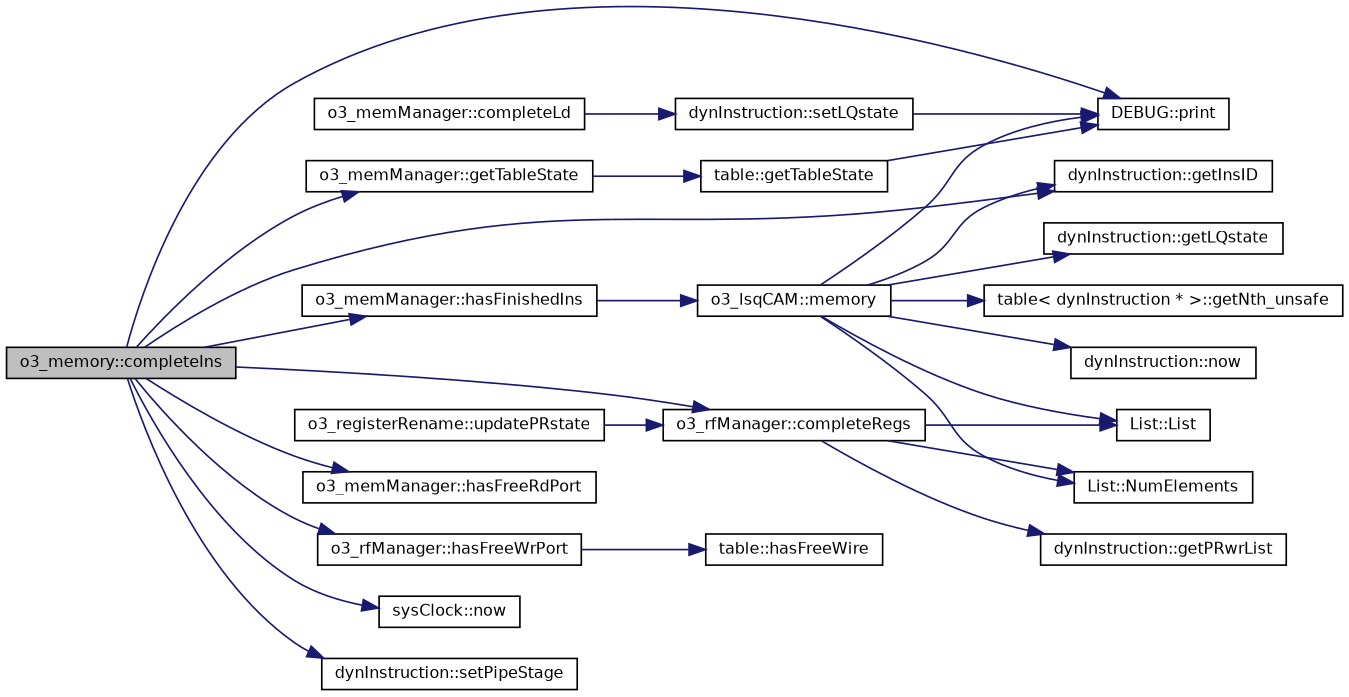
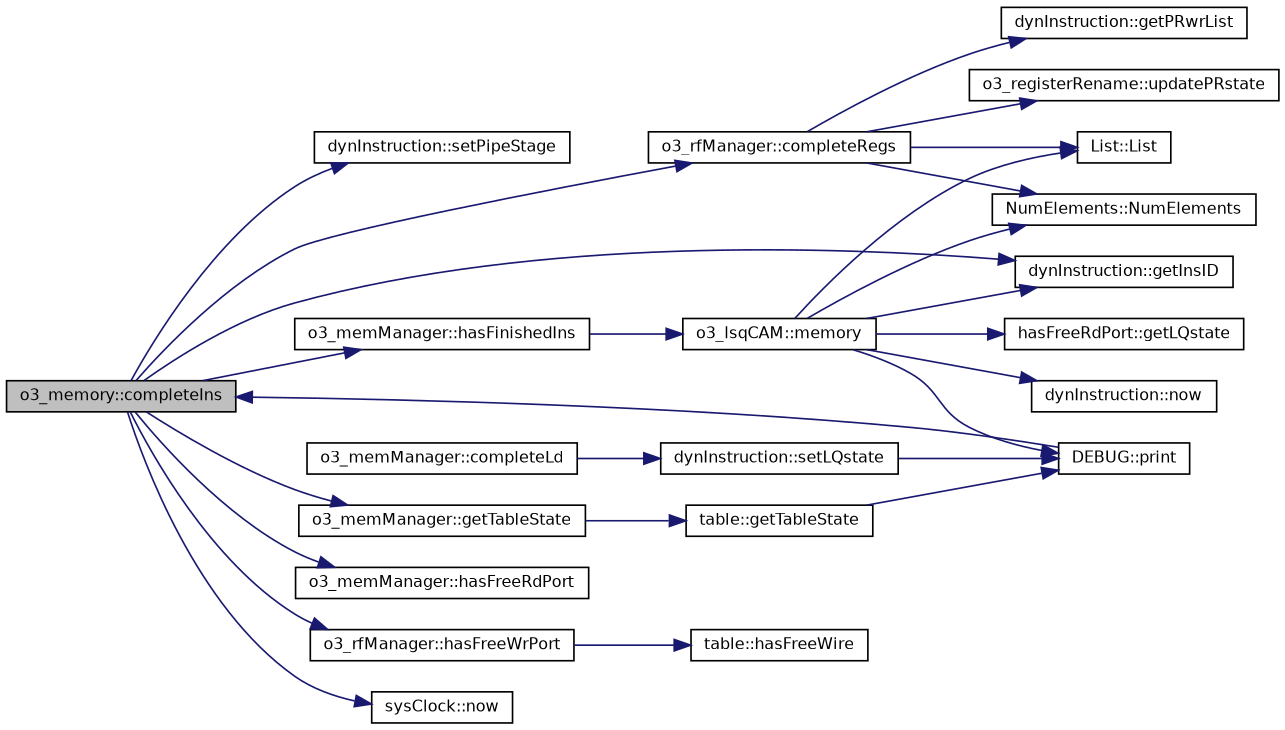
(539, 12) -> (656, 410)
(1163, 238) -> (1124, 334)
(1163, 301) -> none
(625, 425) -> (944, 118)
(1163, 487) -> (1124, 210)
